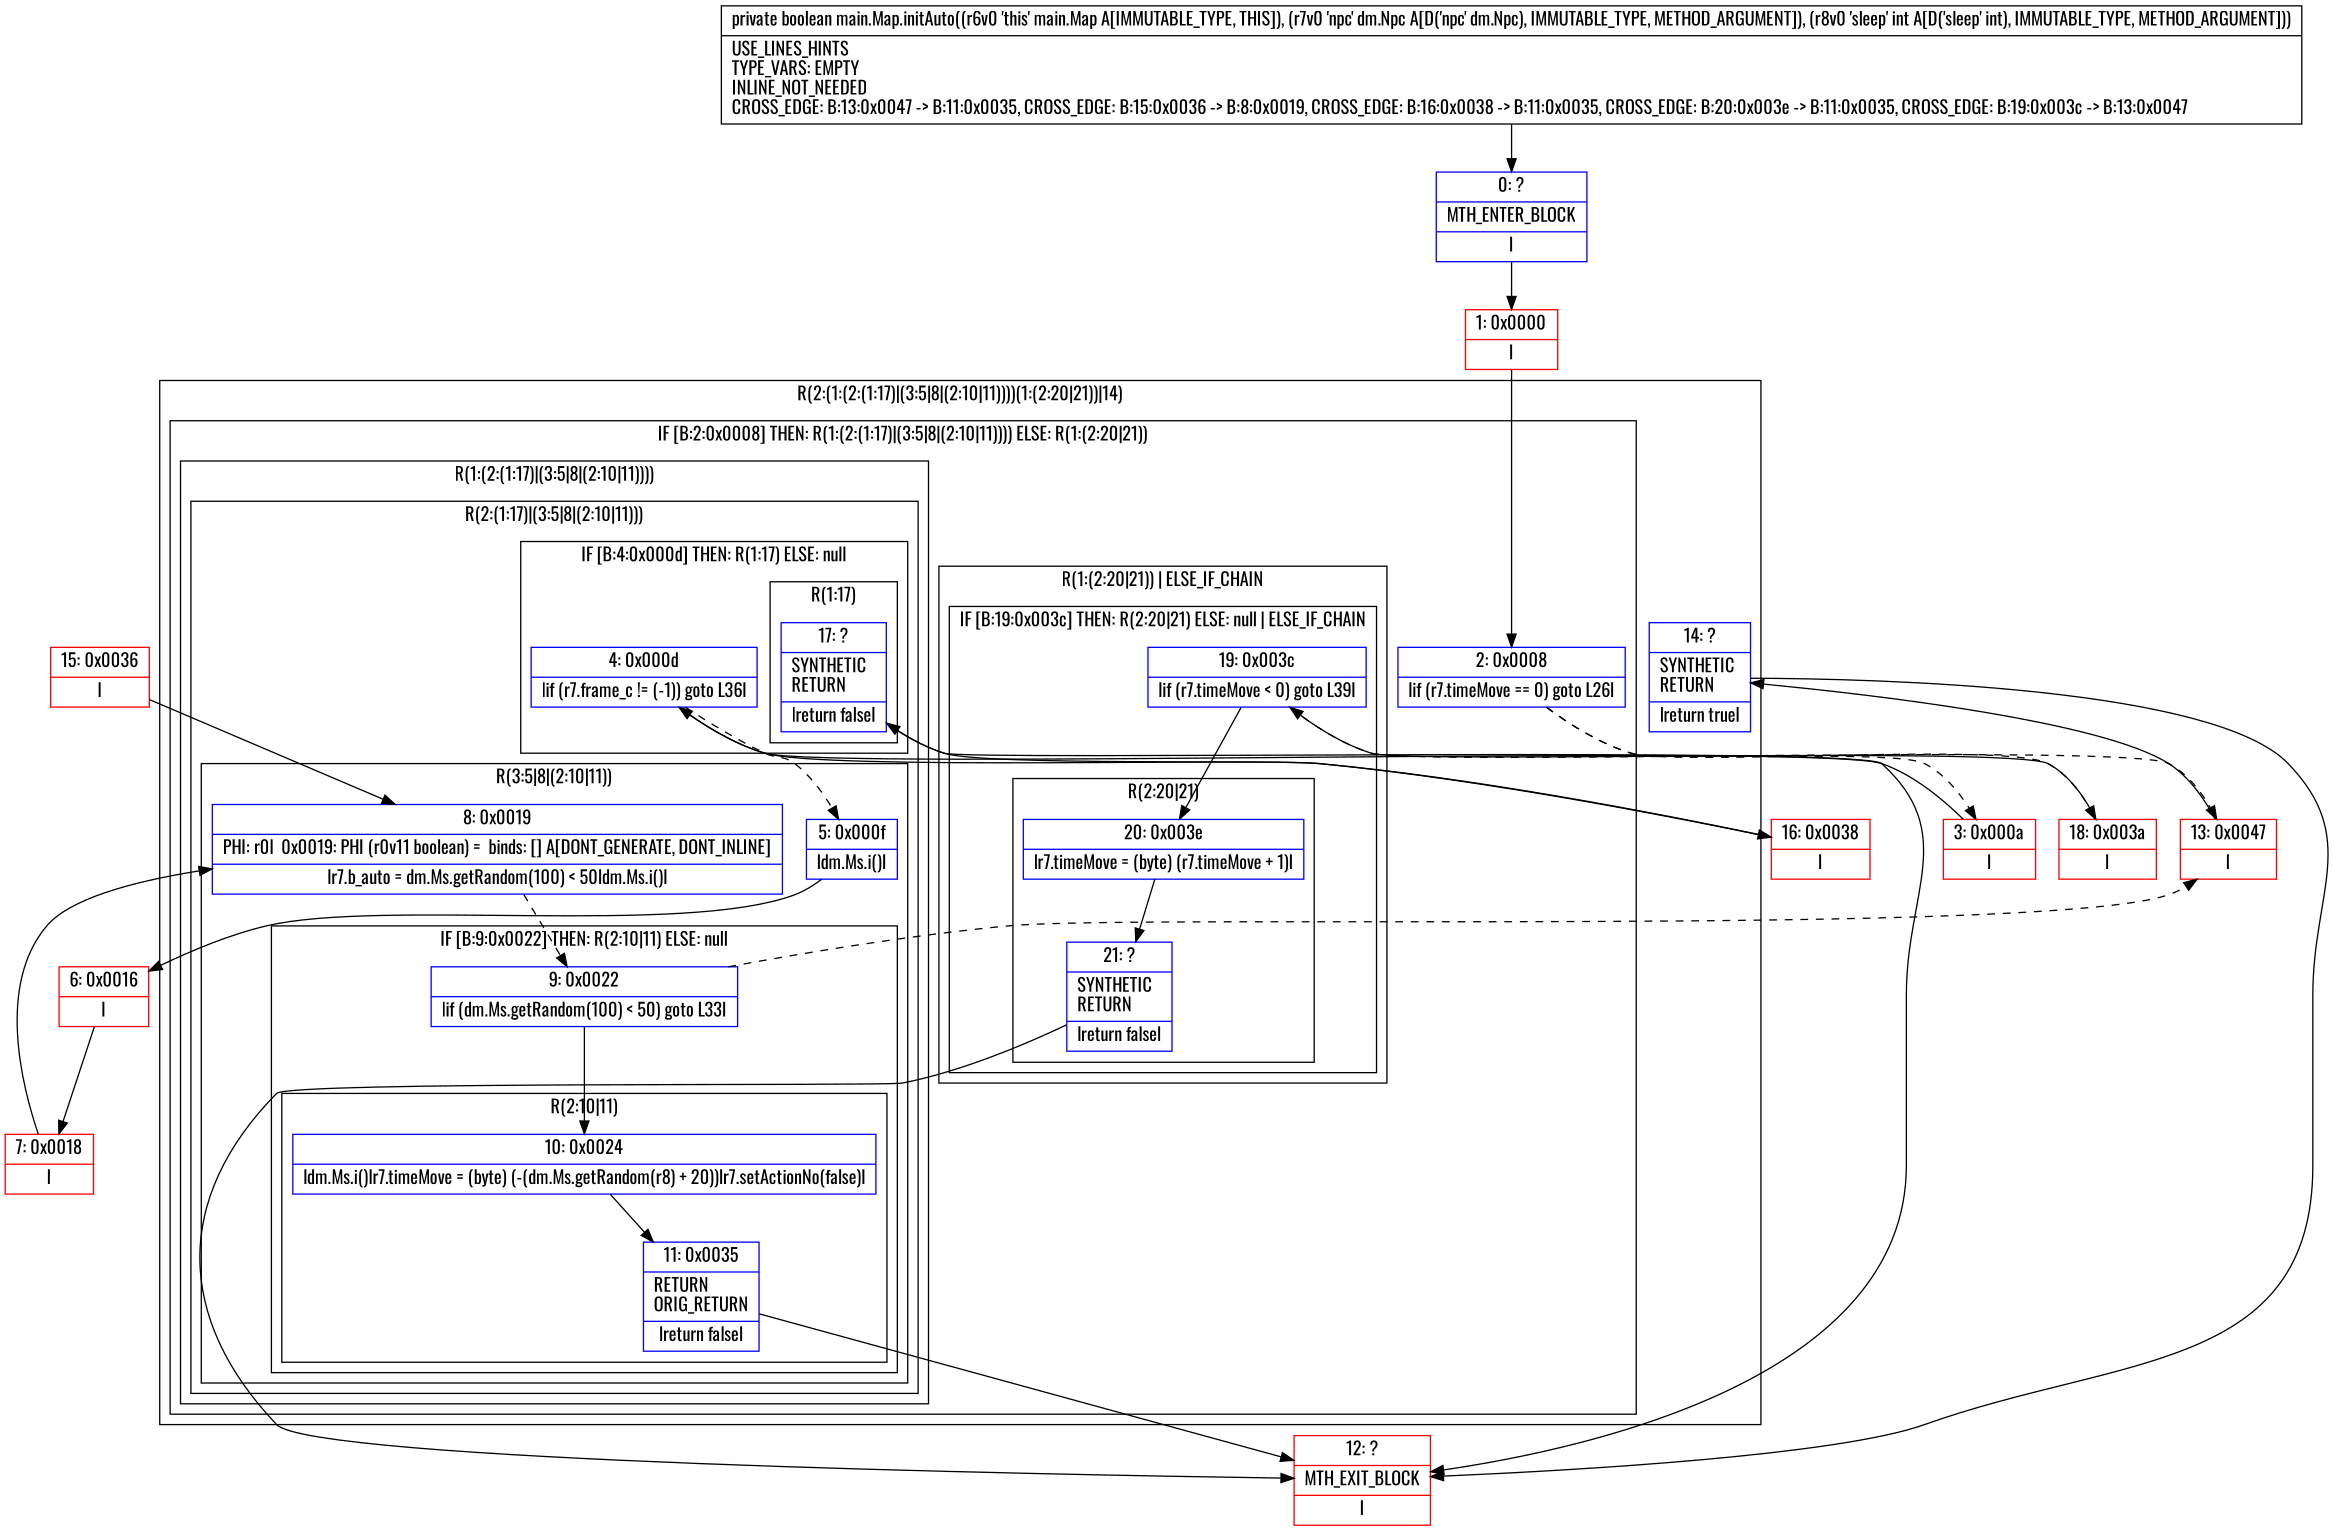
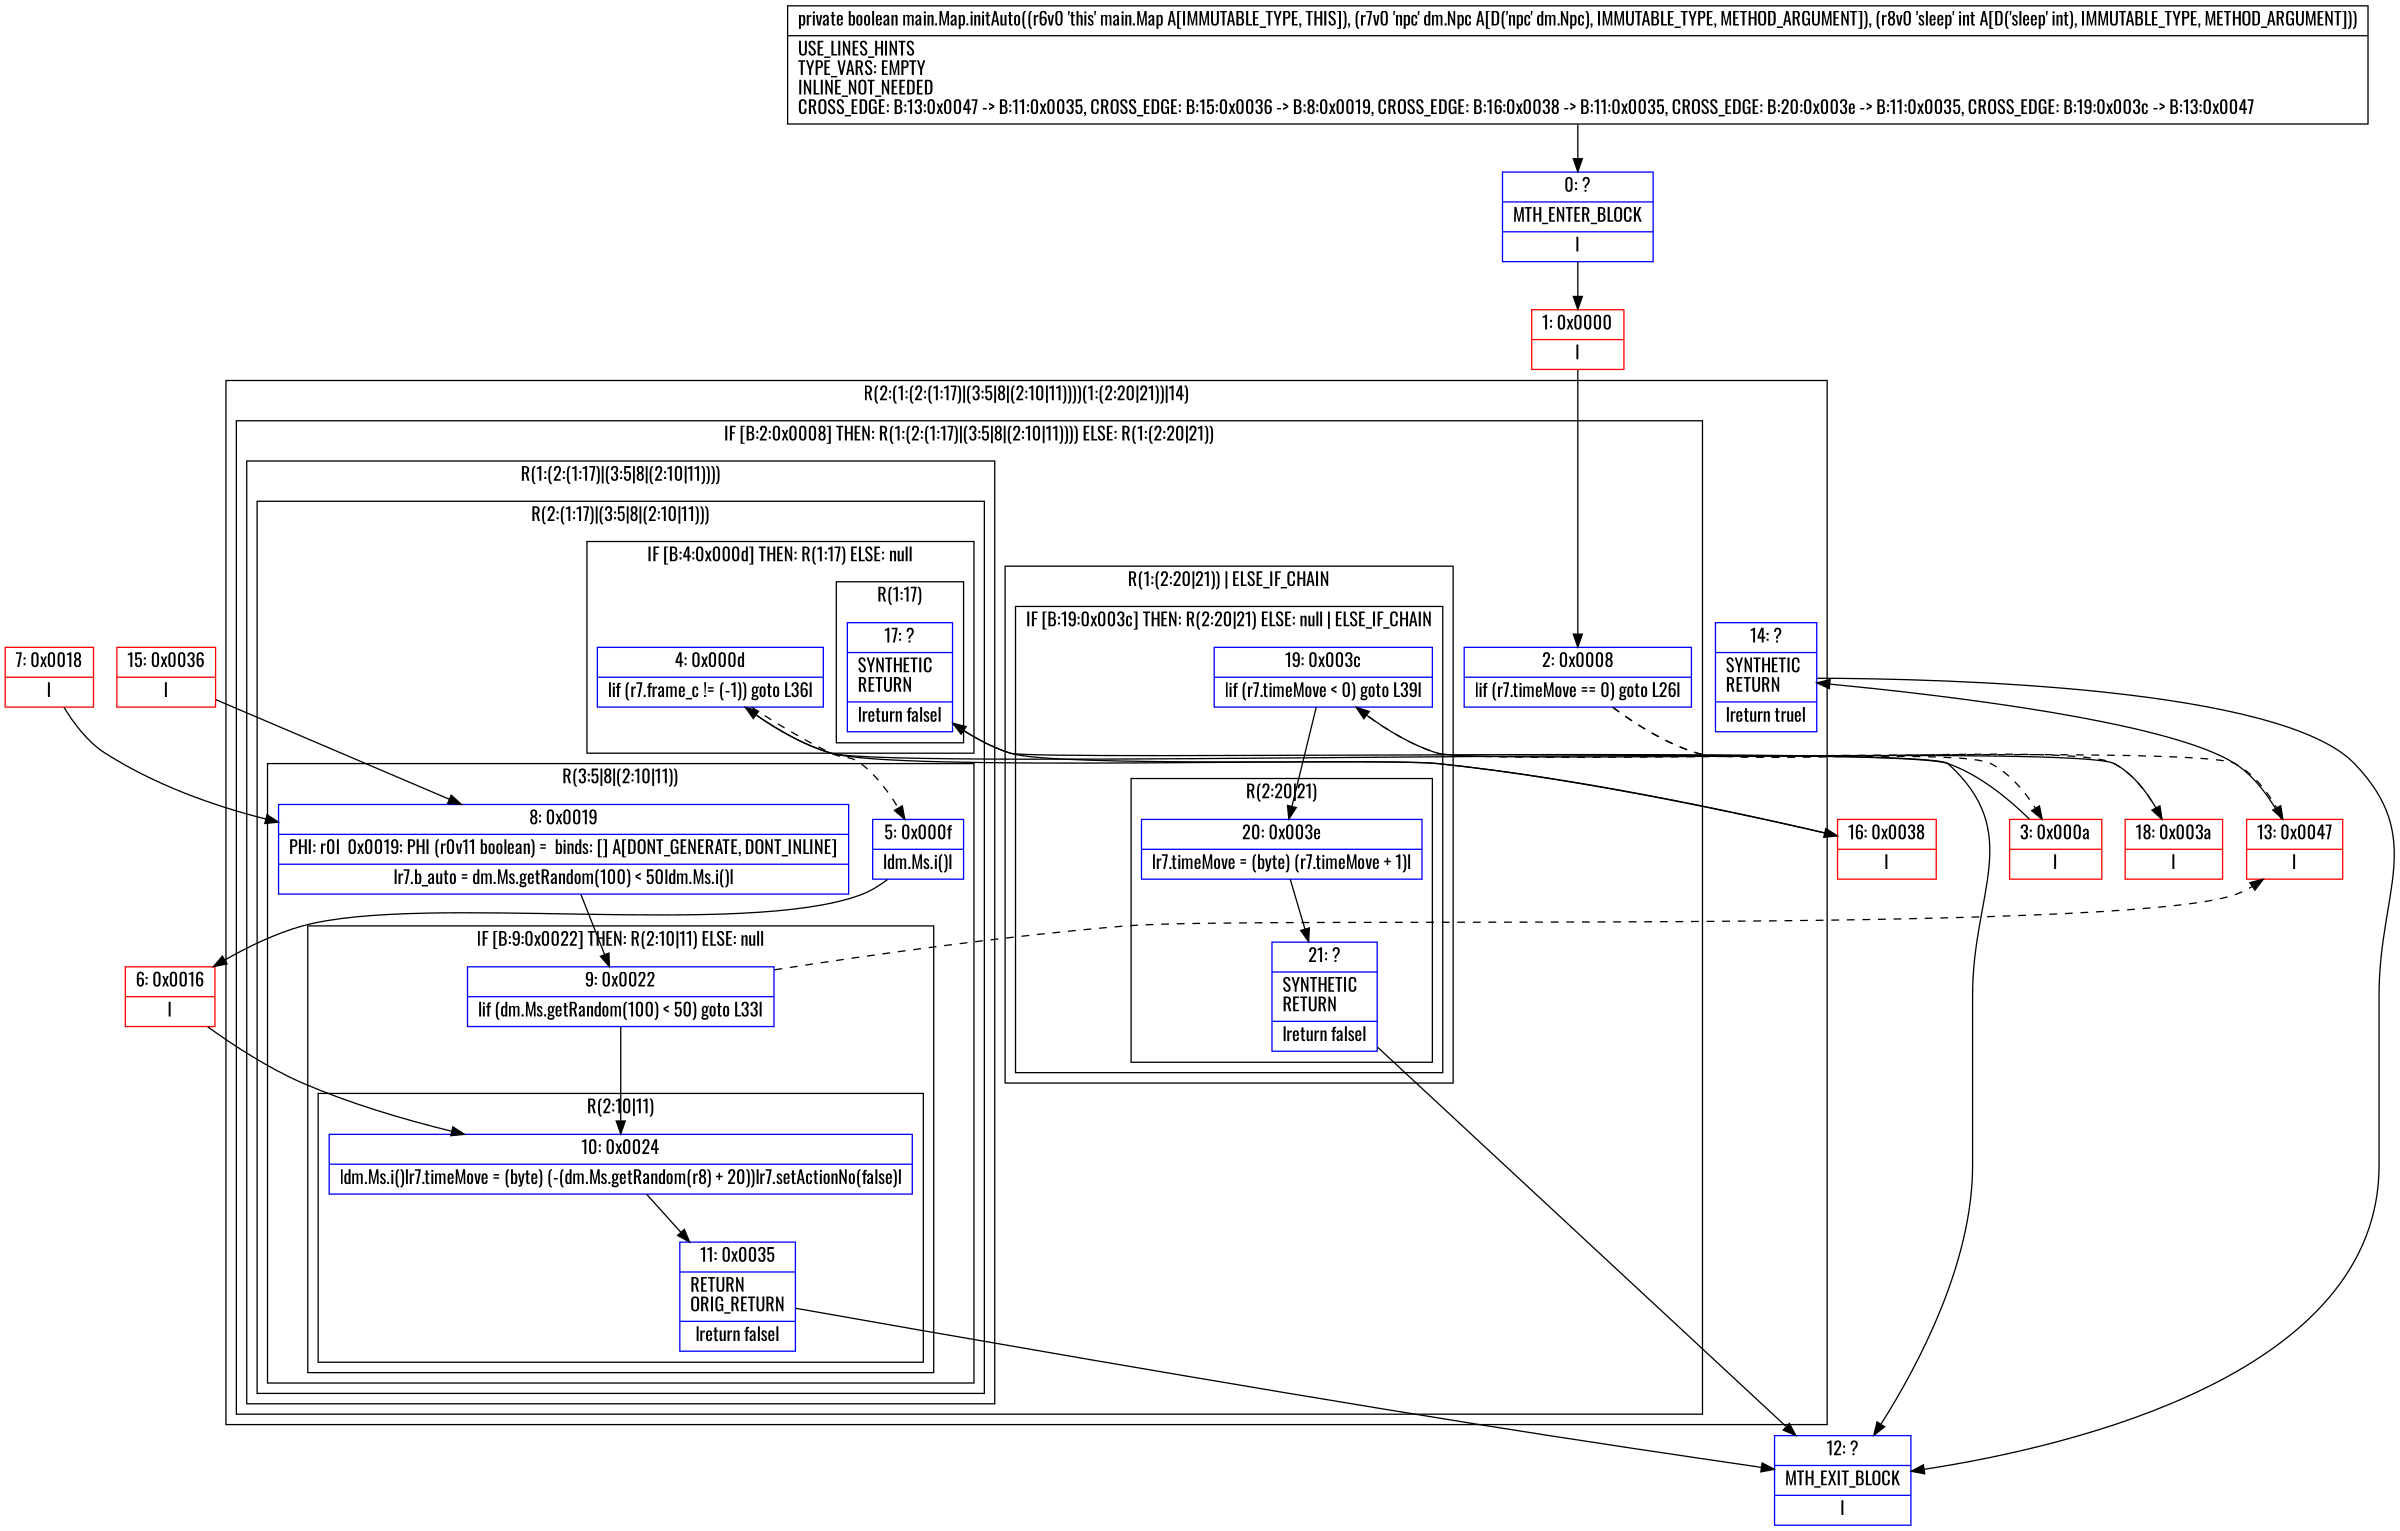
(548, 934) -> (597, 935)
(79, 1074) -> (299, 1082)
(1362, 1480) -> (1843, 1480)
